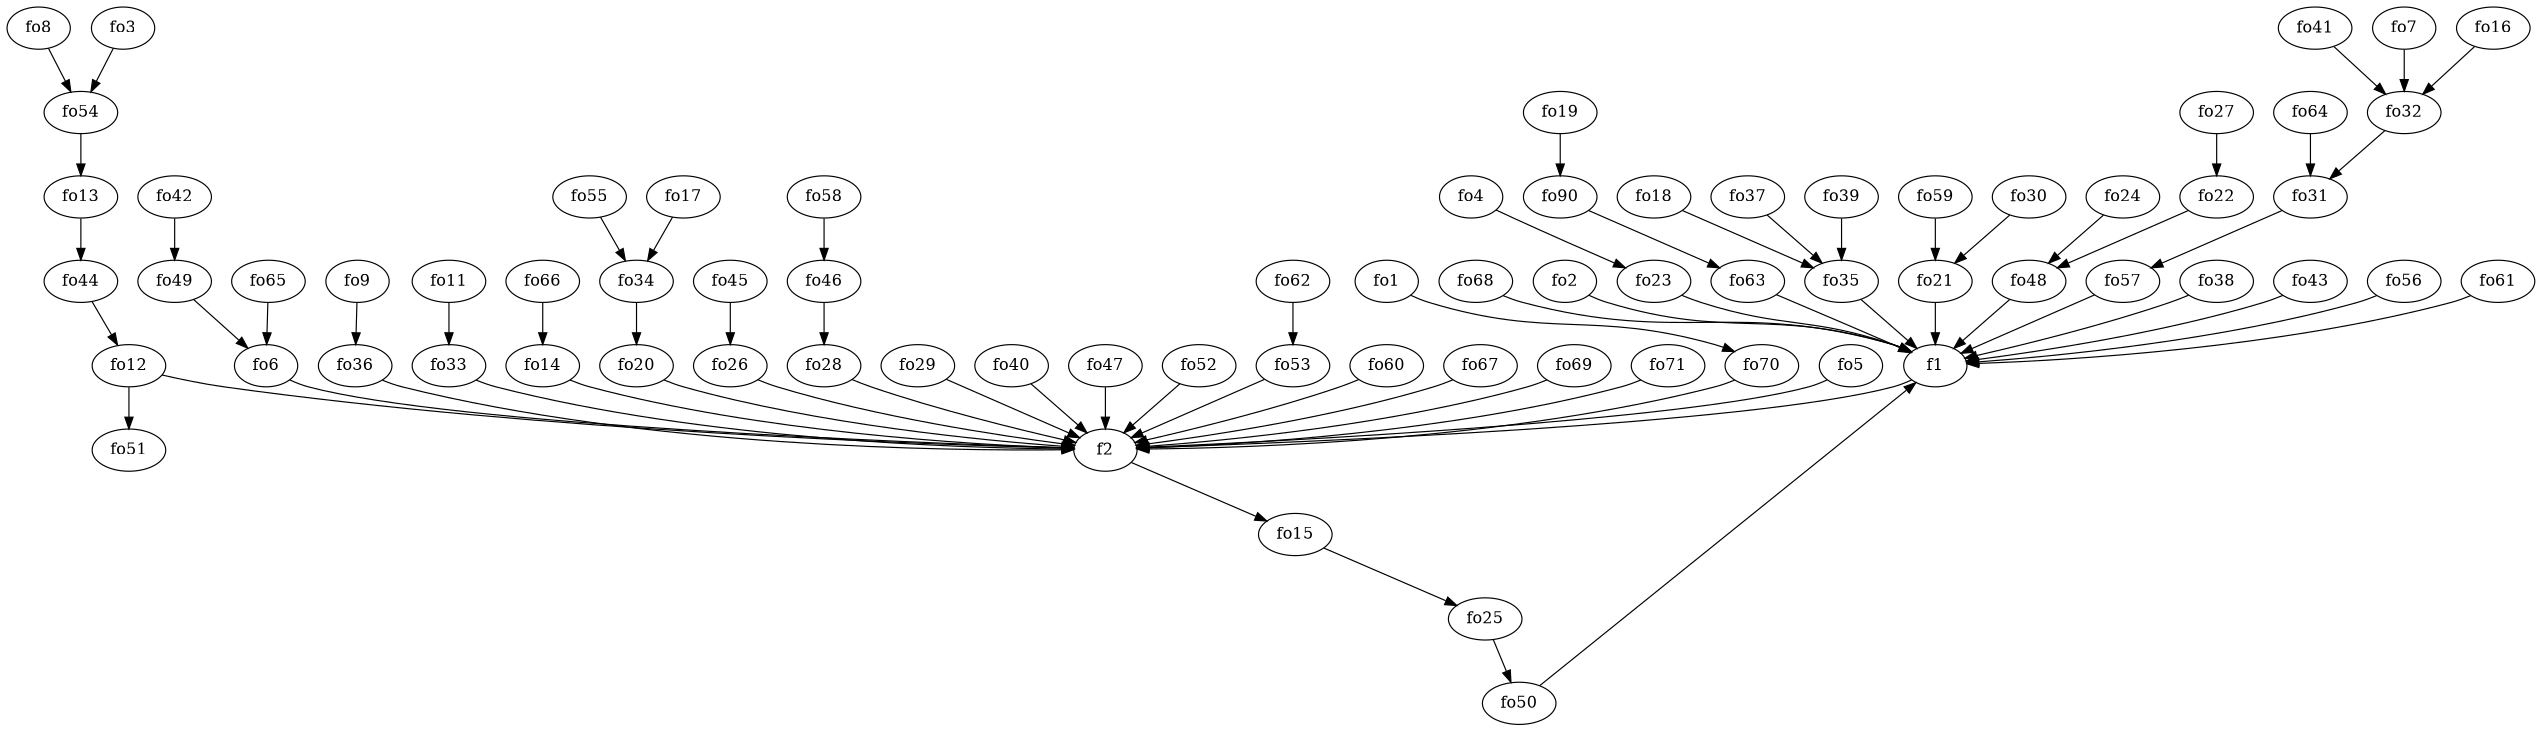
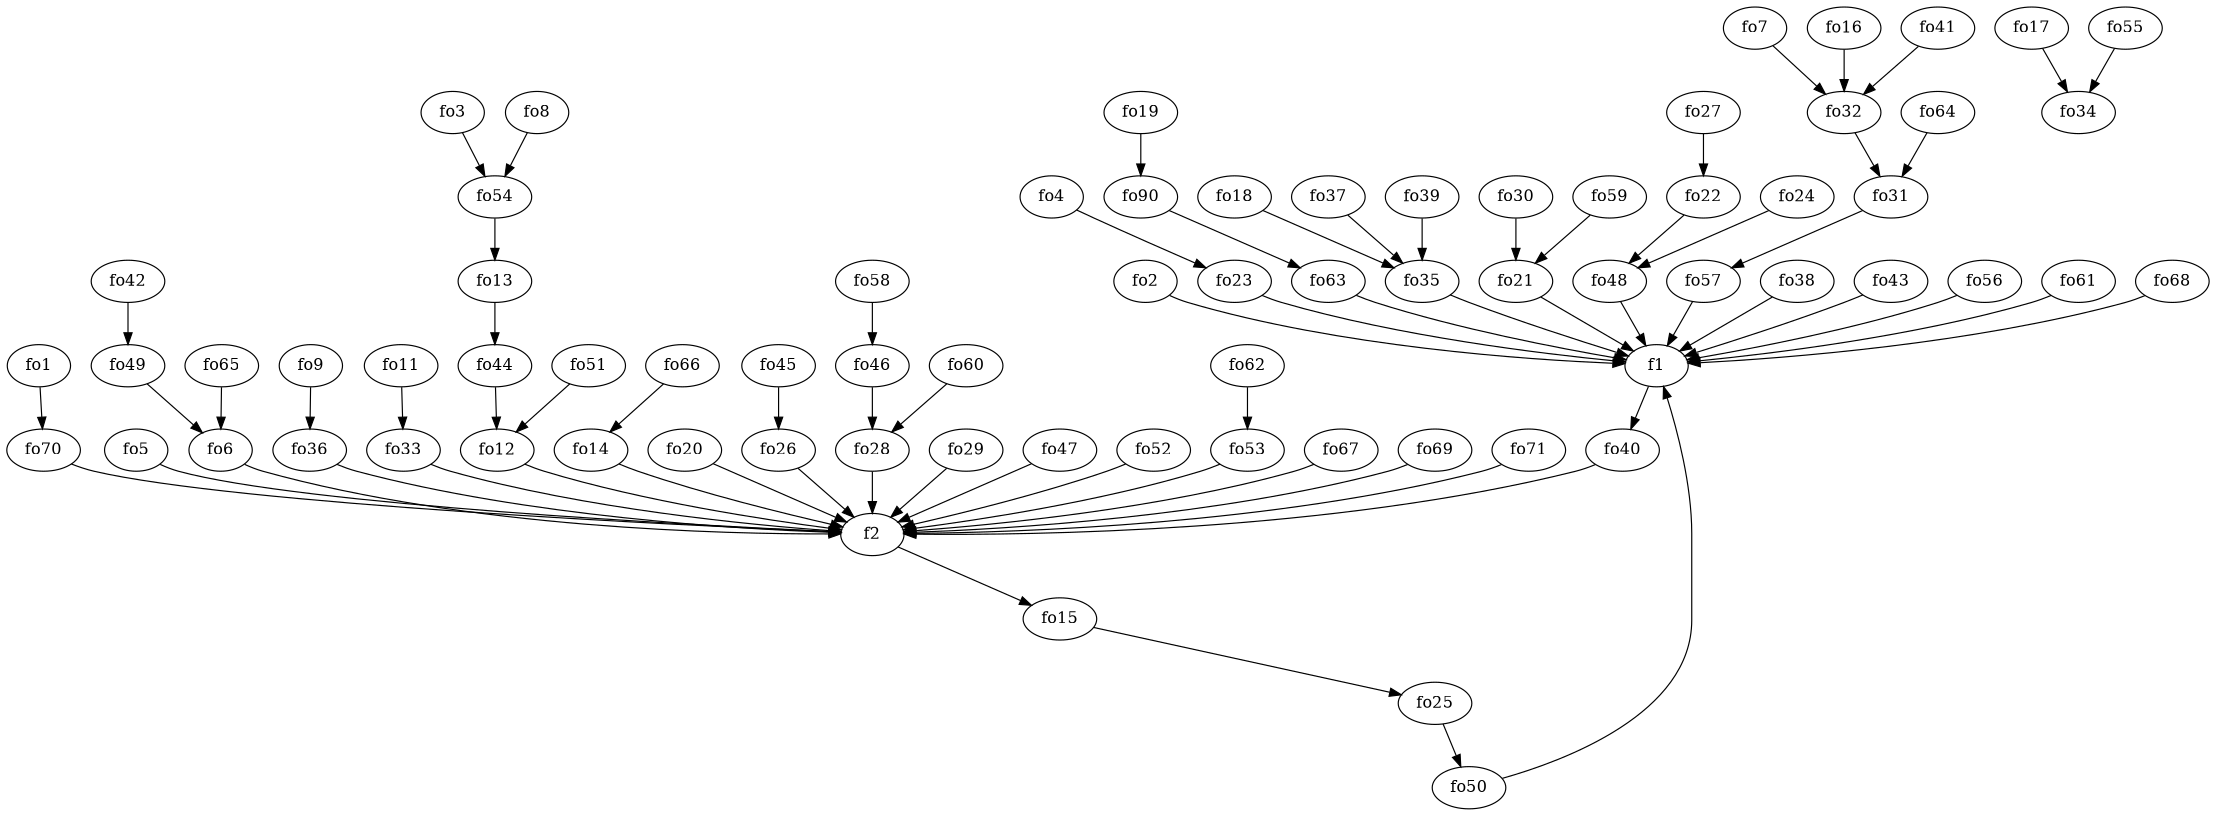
(637, 318) -> none
(129, 402) -> (547, 404)
(1254, 413) -> (924, 404)
(1628, 422) -> (1642, 402)
